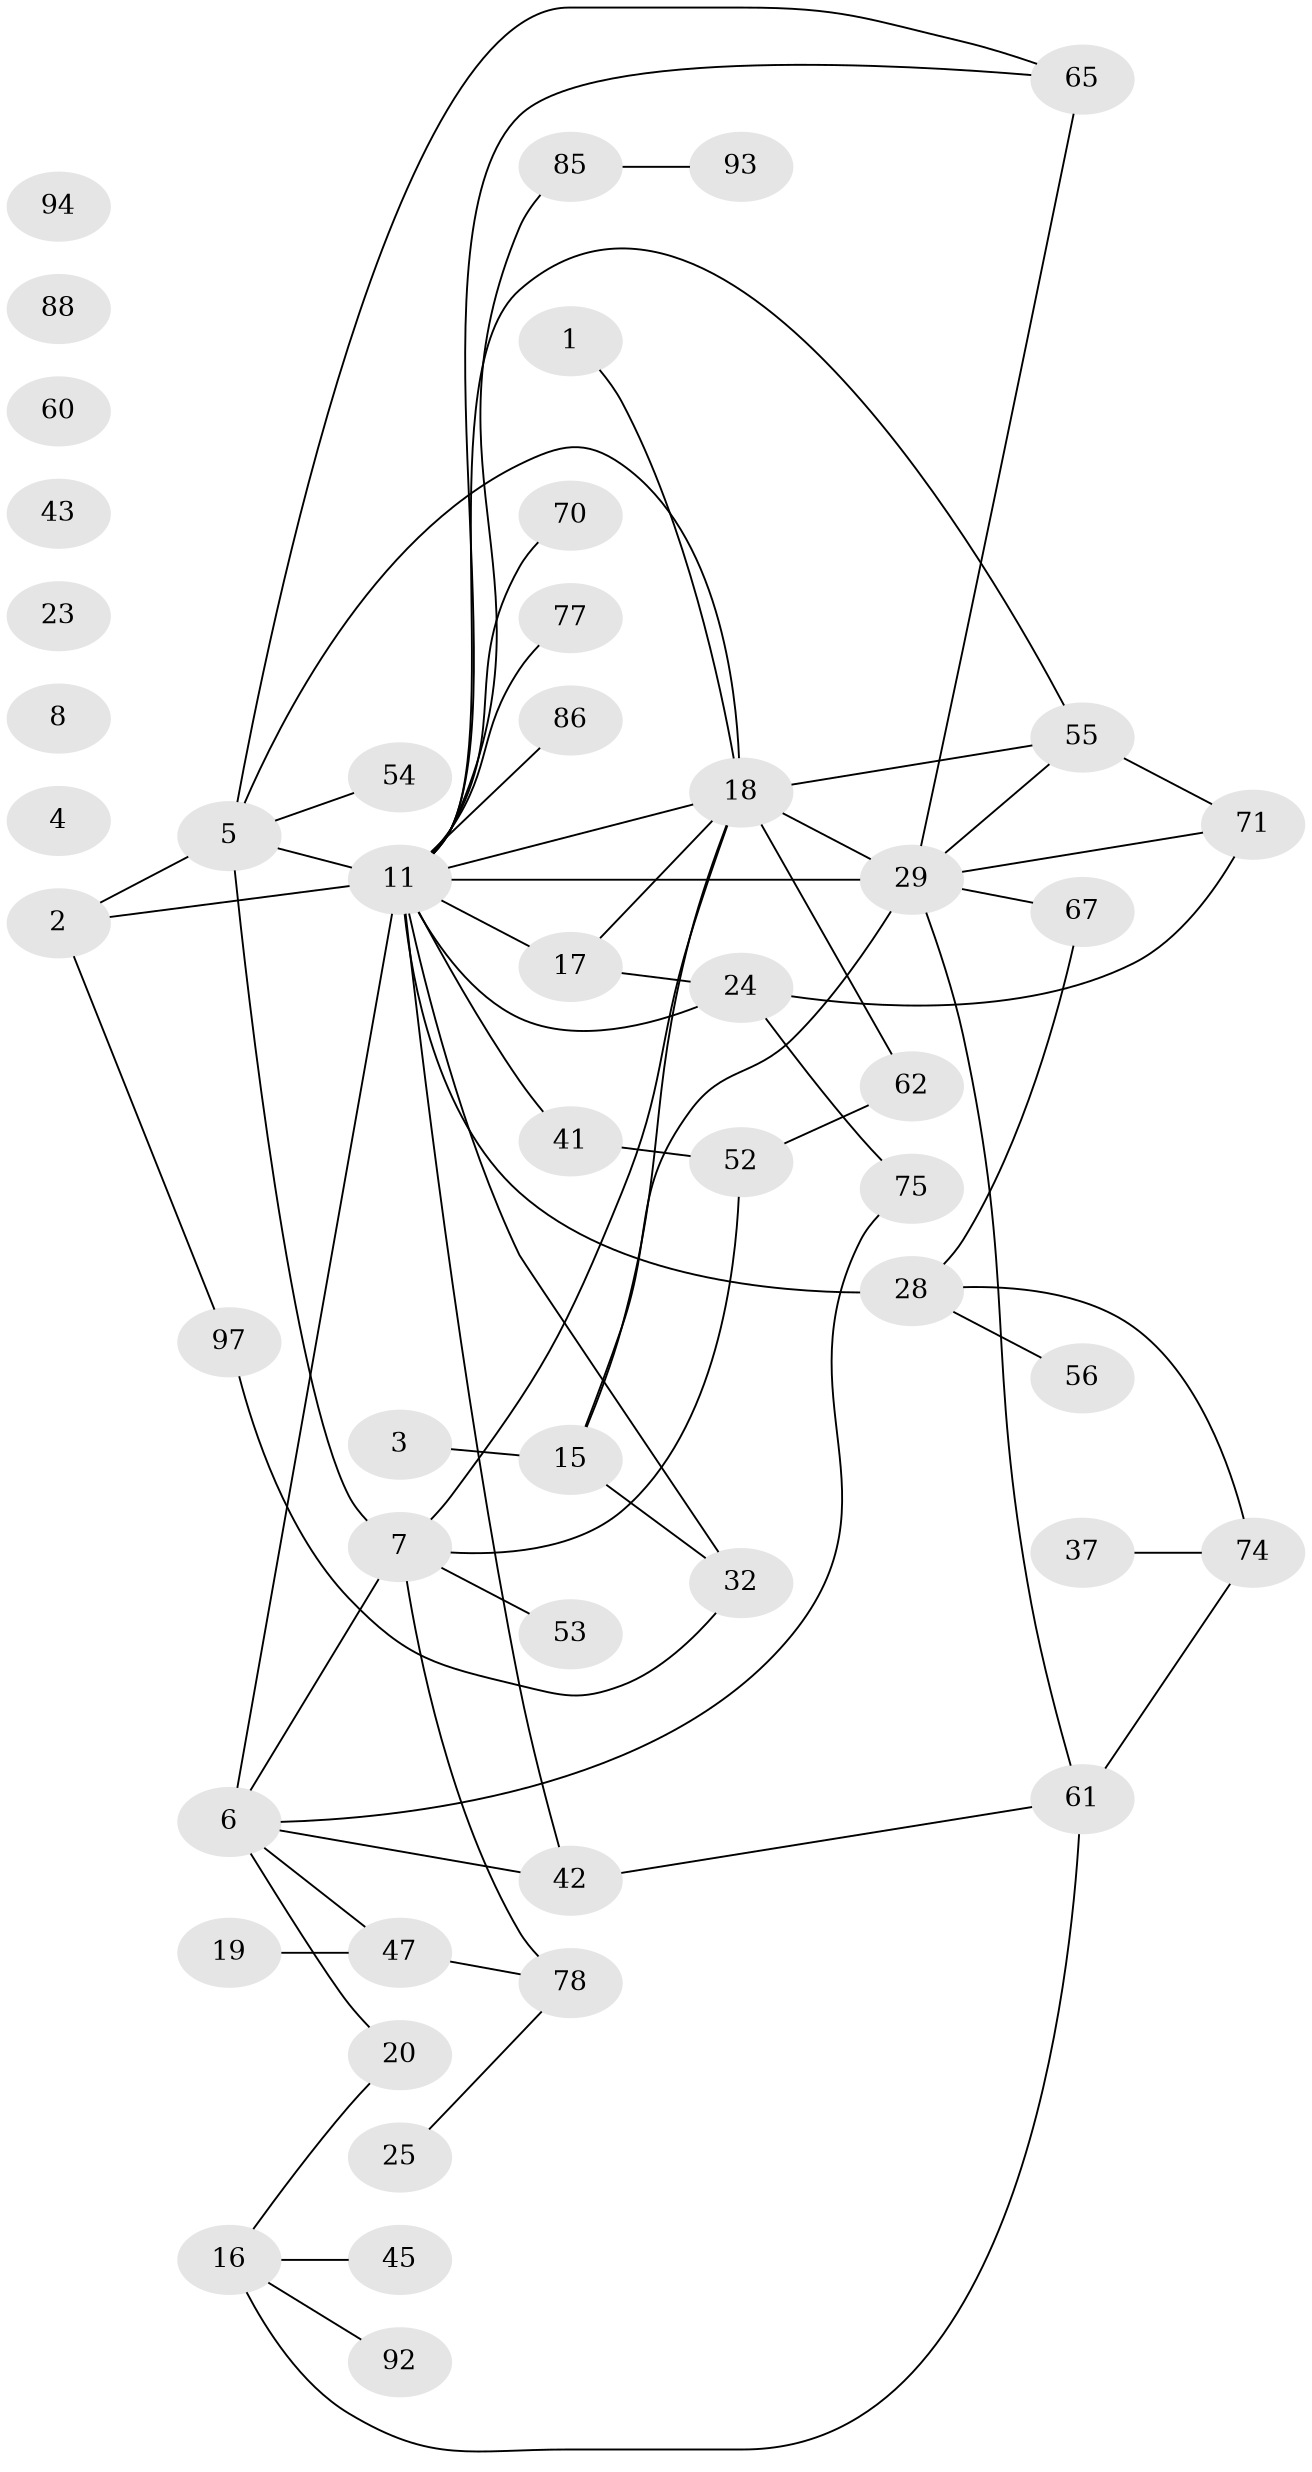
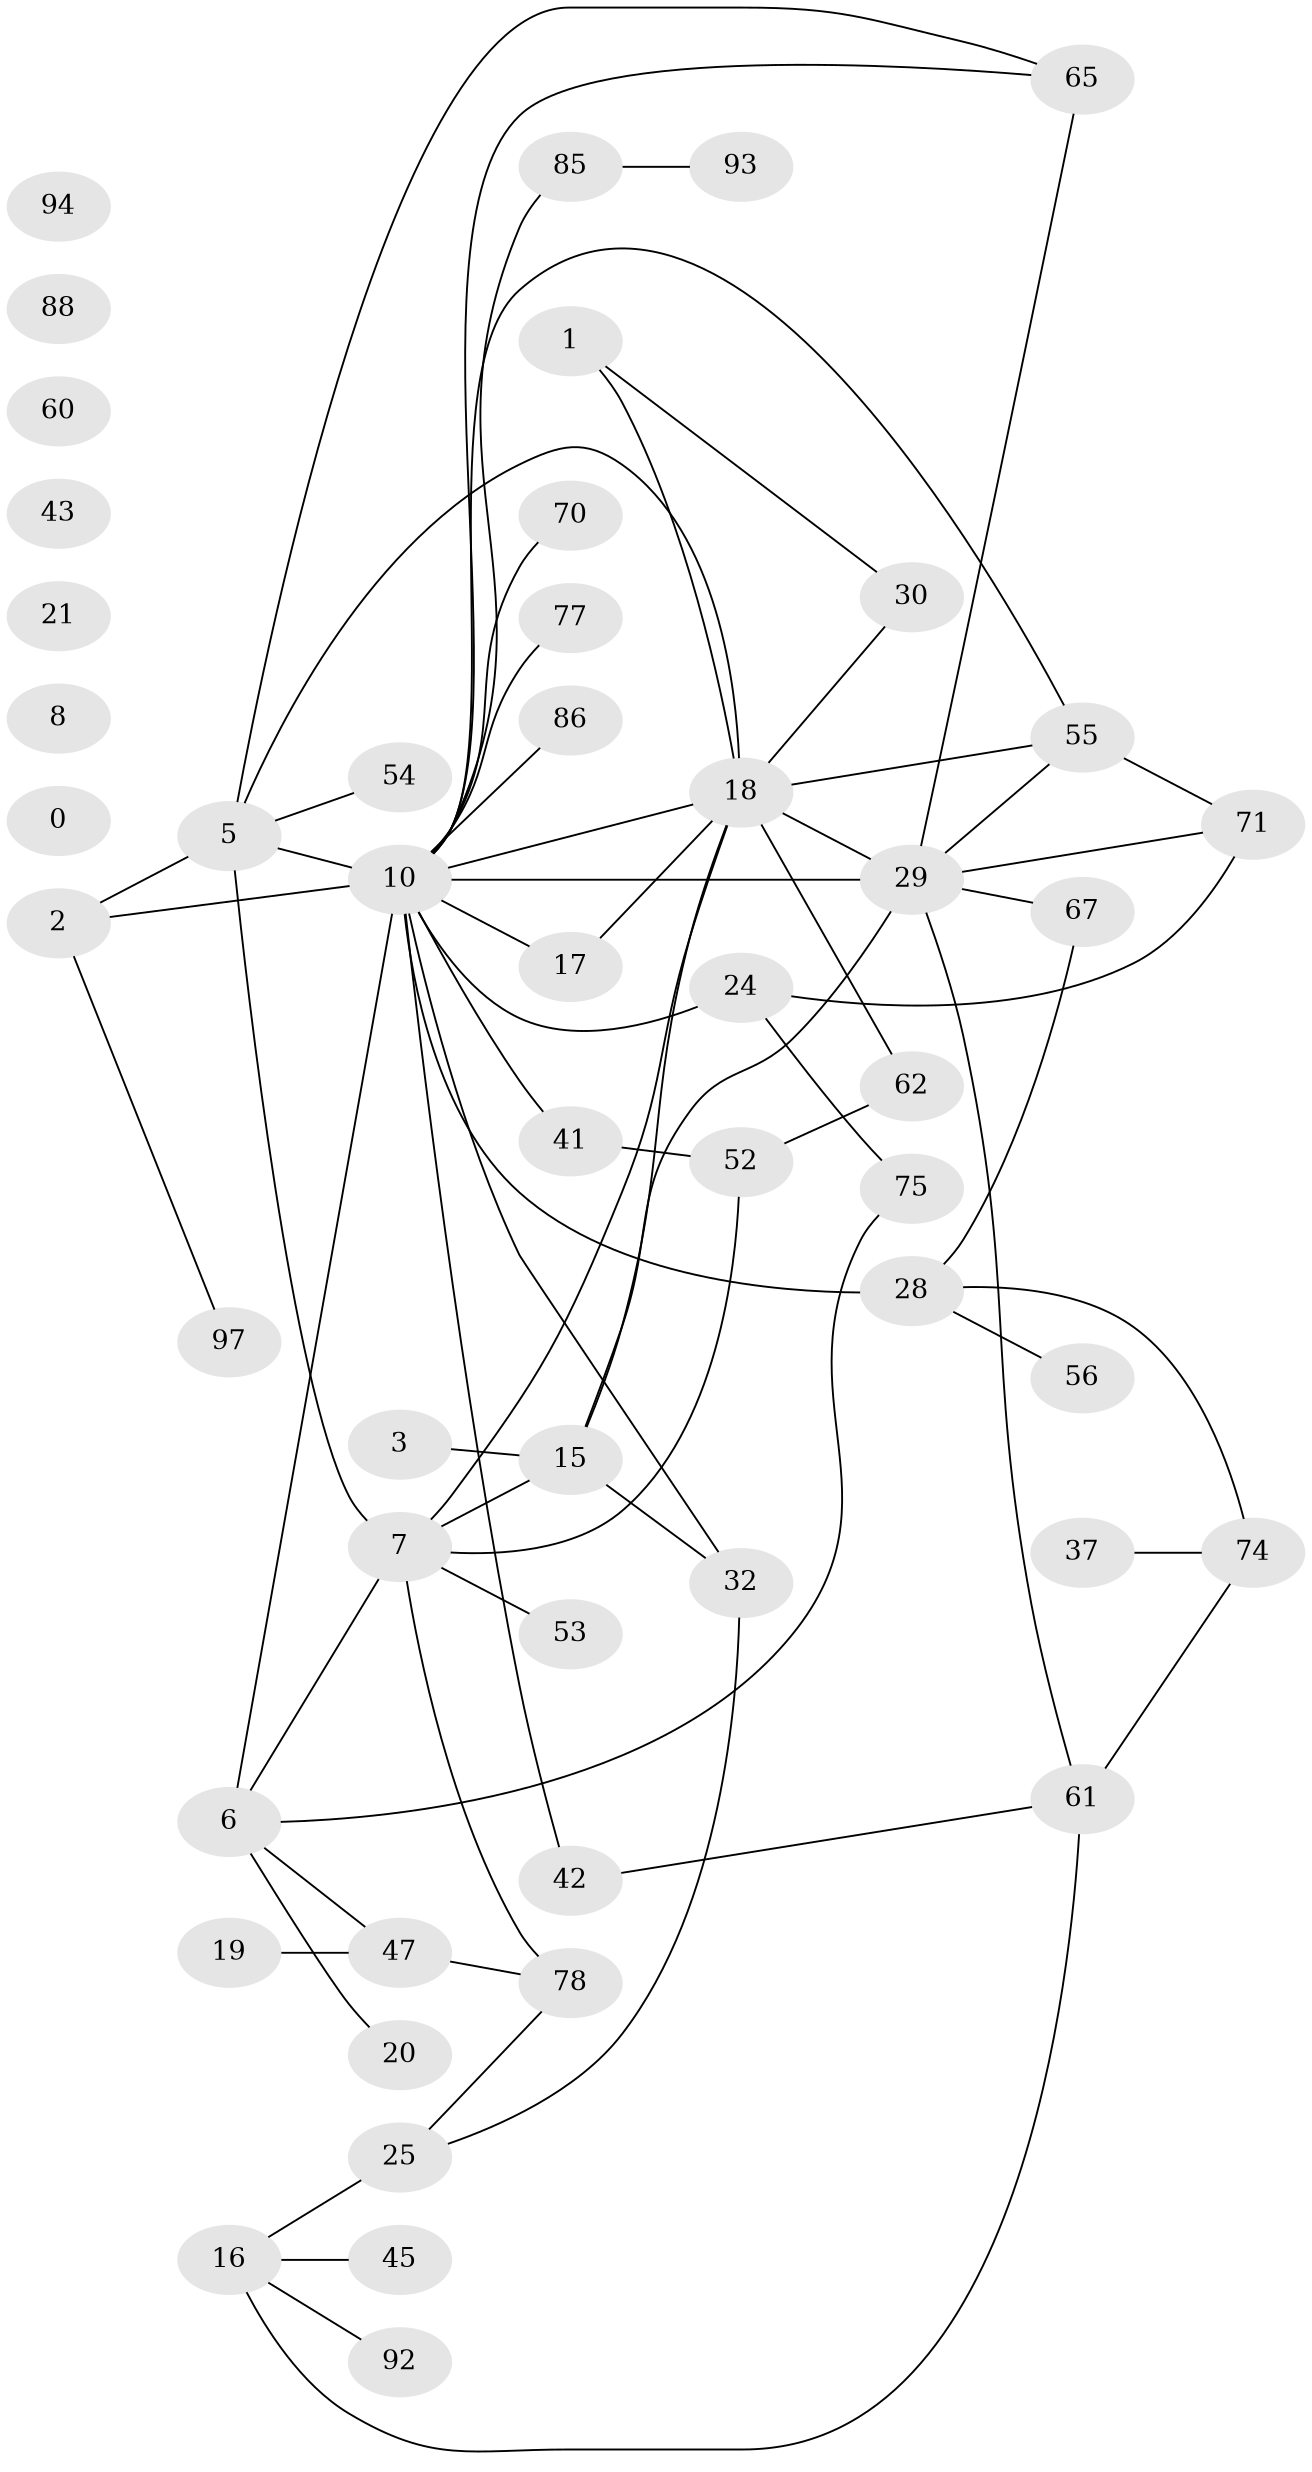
none -> (912, 597)
(59, 616) -> (59, 616)
(59, 821) -> (59, 821)
(400, 880) -> (400, 880)
(656, 977) -> none
none -> (474, 1509)
(400, 1643) -> (678, 1934)
(400, 1851) -> none
(309, 2154) -> (315, 2209)
